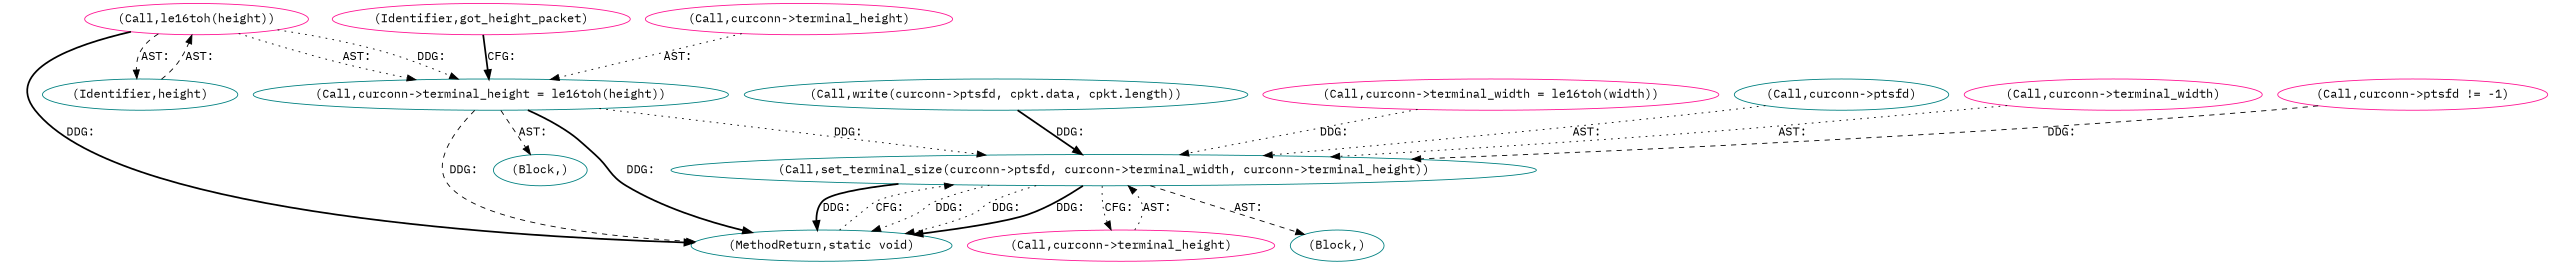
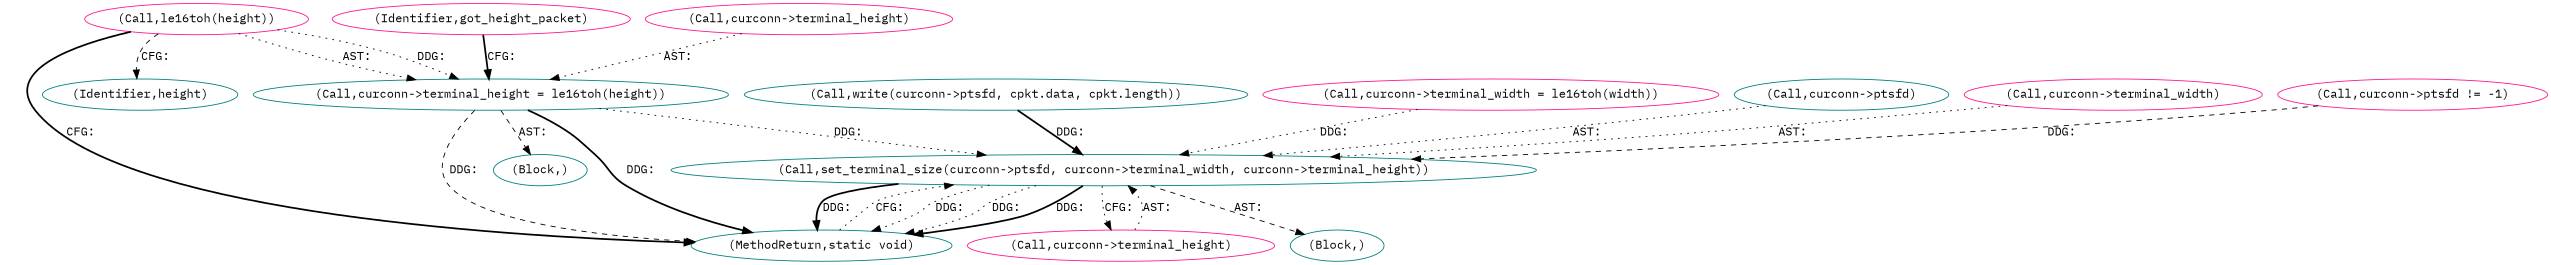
(159, 57) -> (159, 57)
(178, 63) -> none
(85, 132) -> (85, 132)
